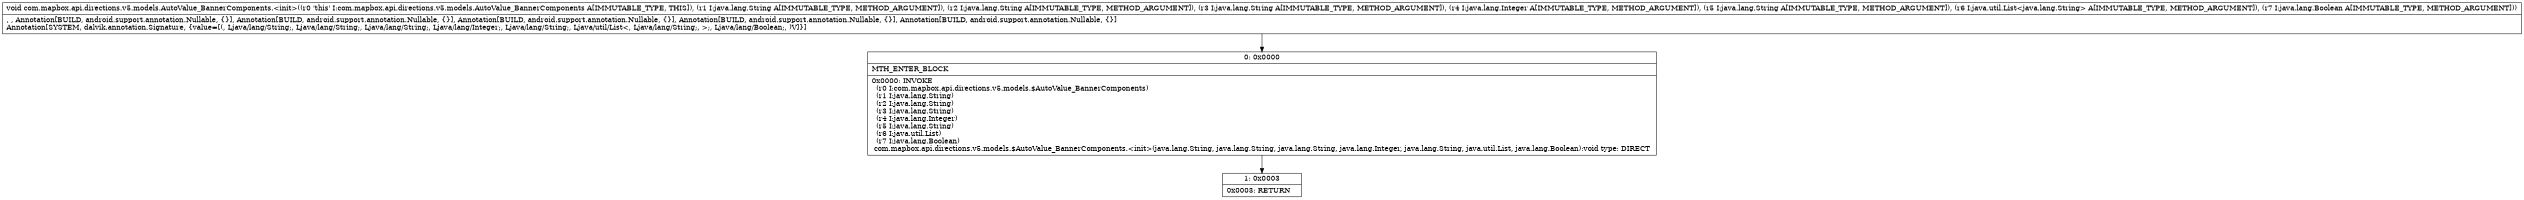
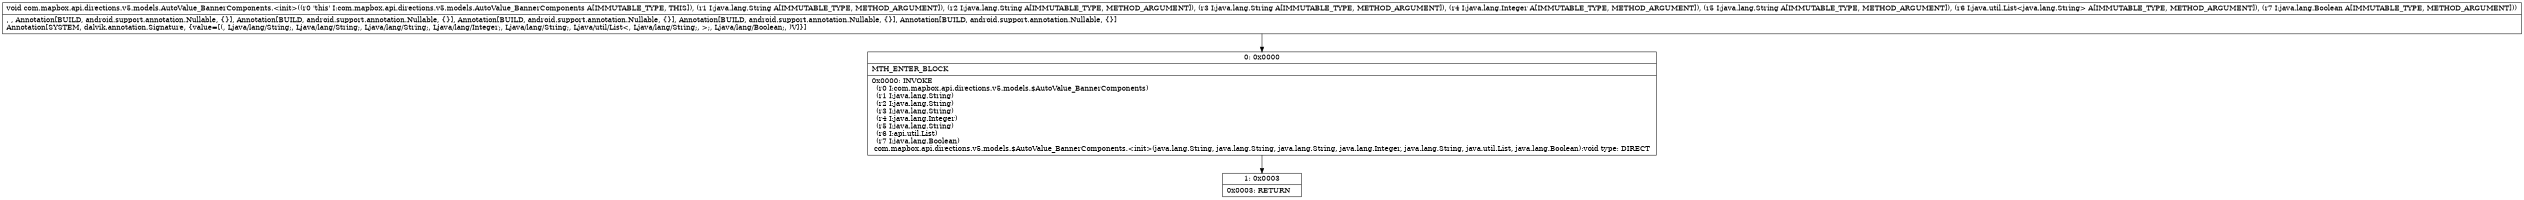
(907, 134) -> (905, 134)
